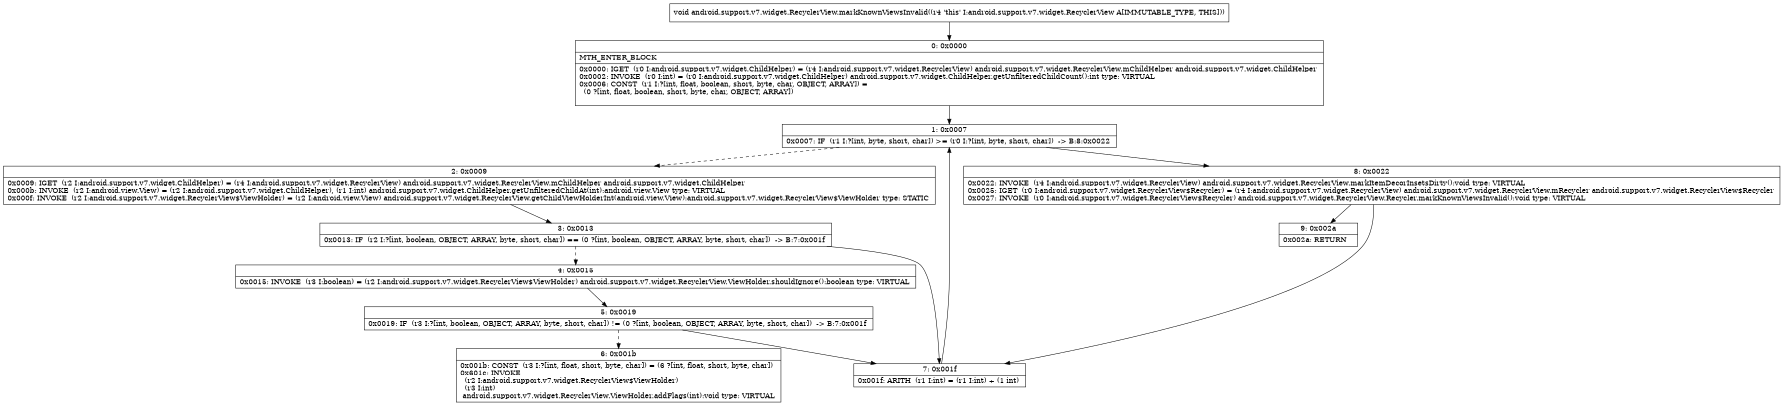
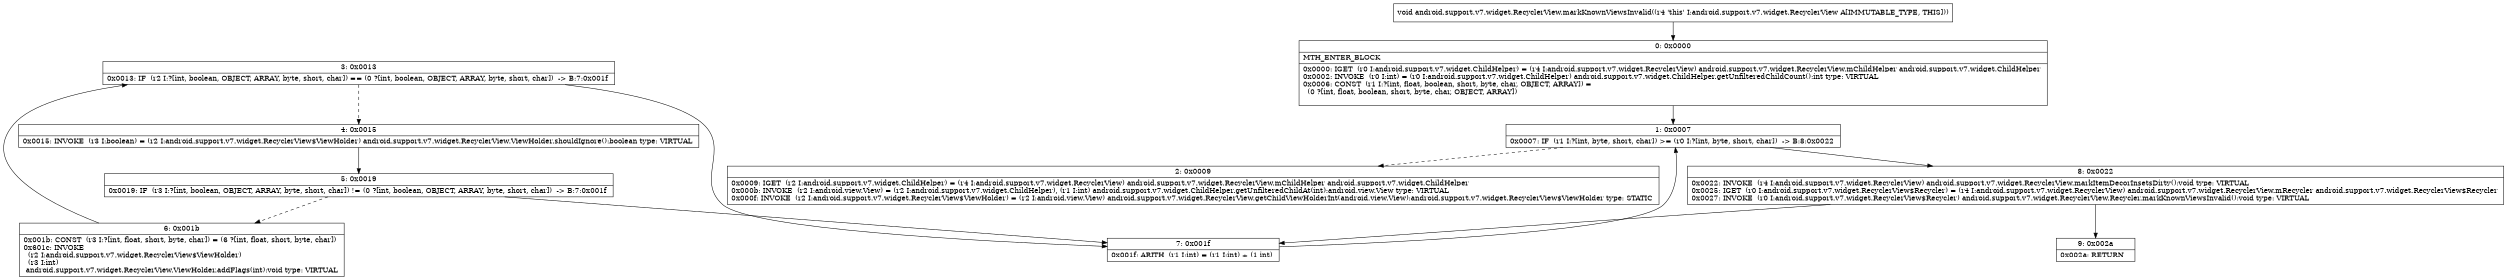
(529, 213) -> (5, 140)
